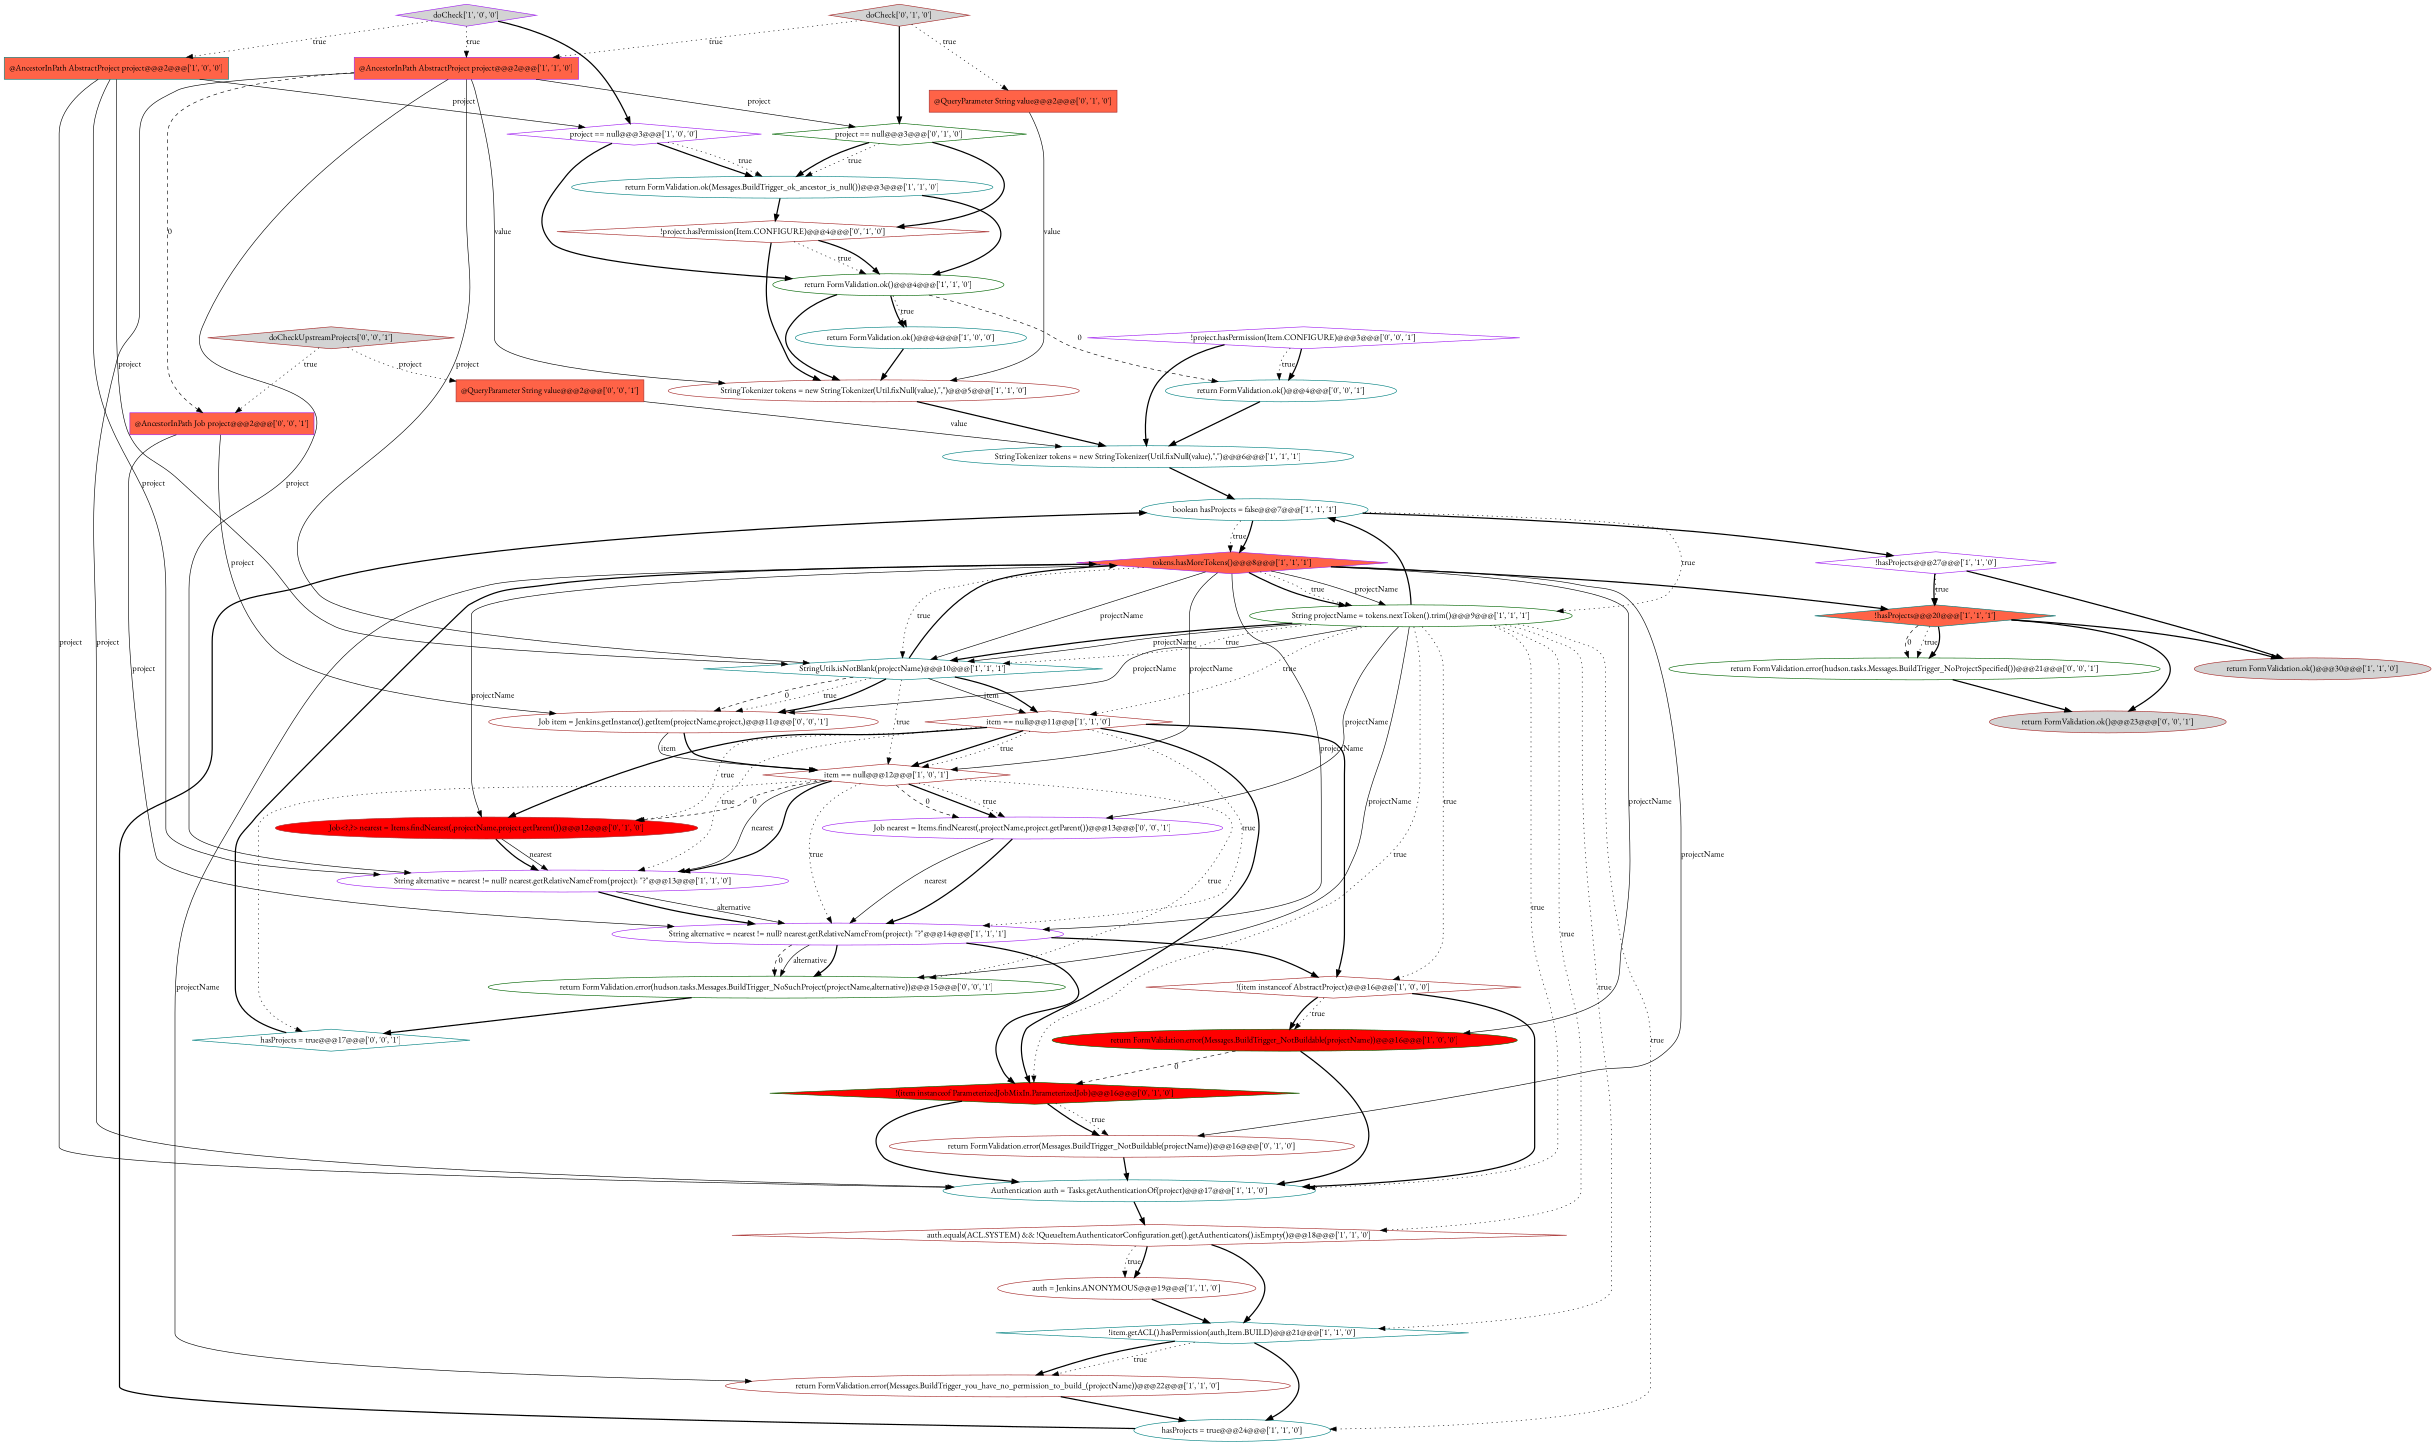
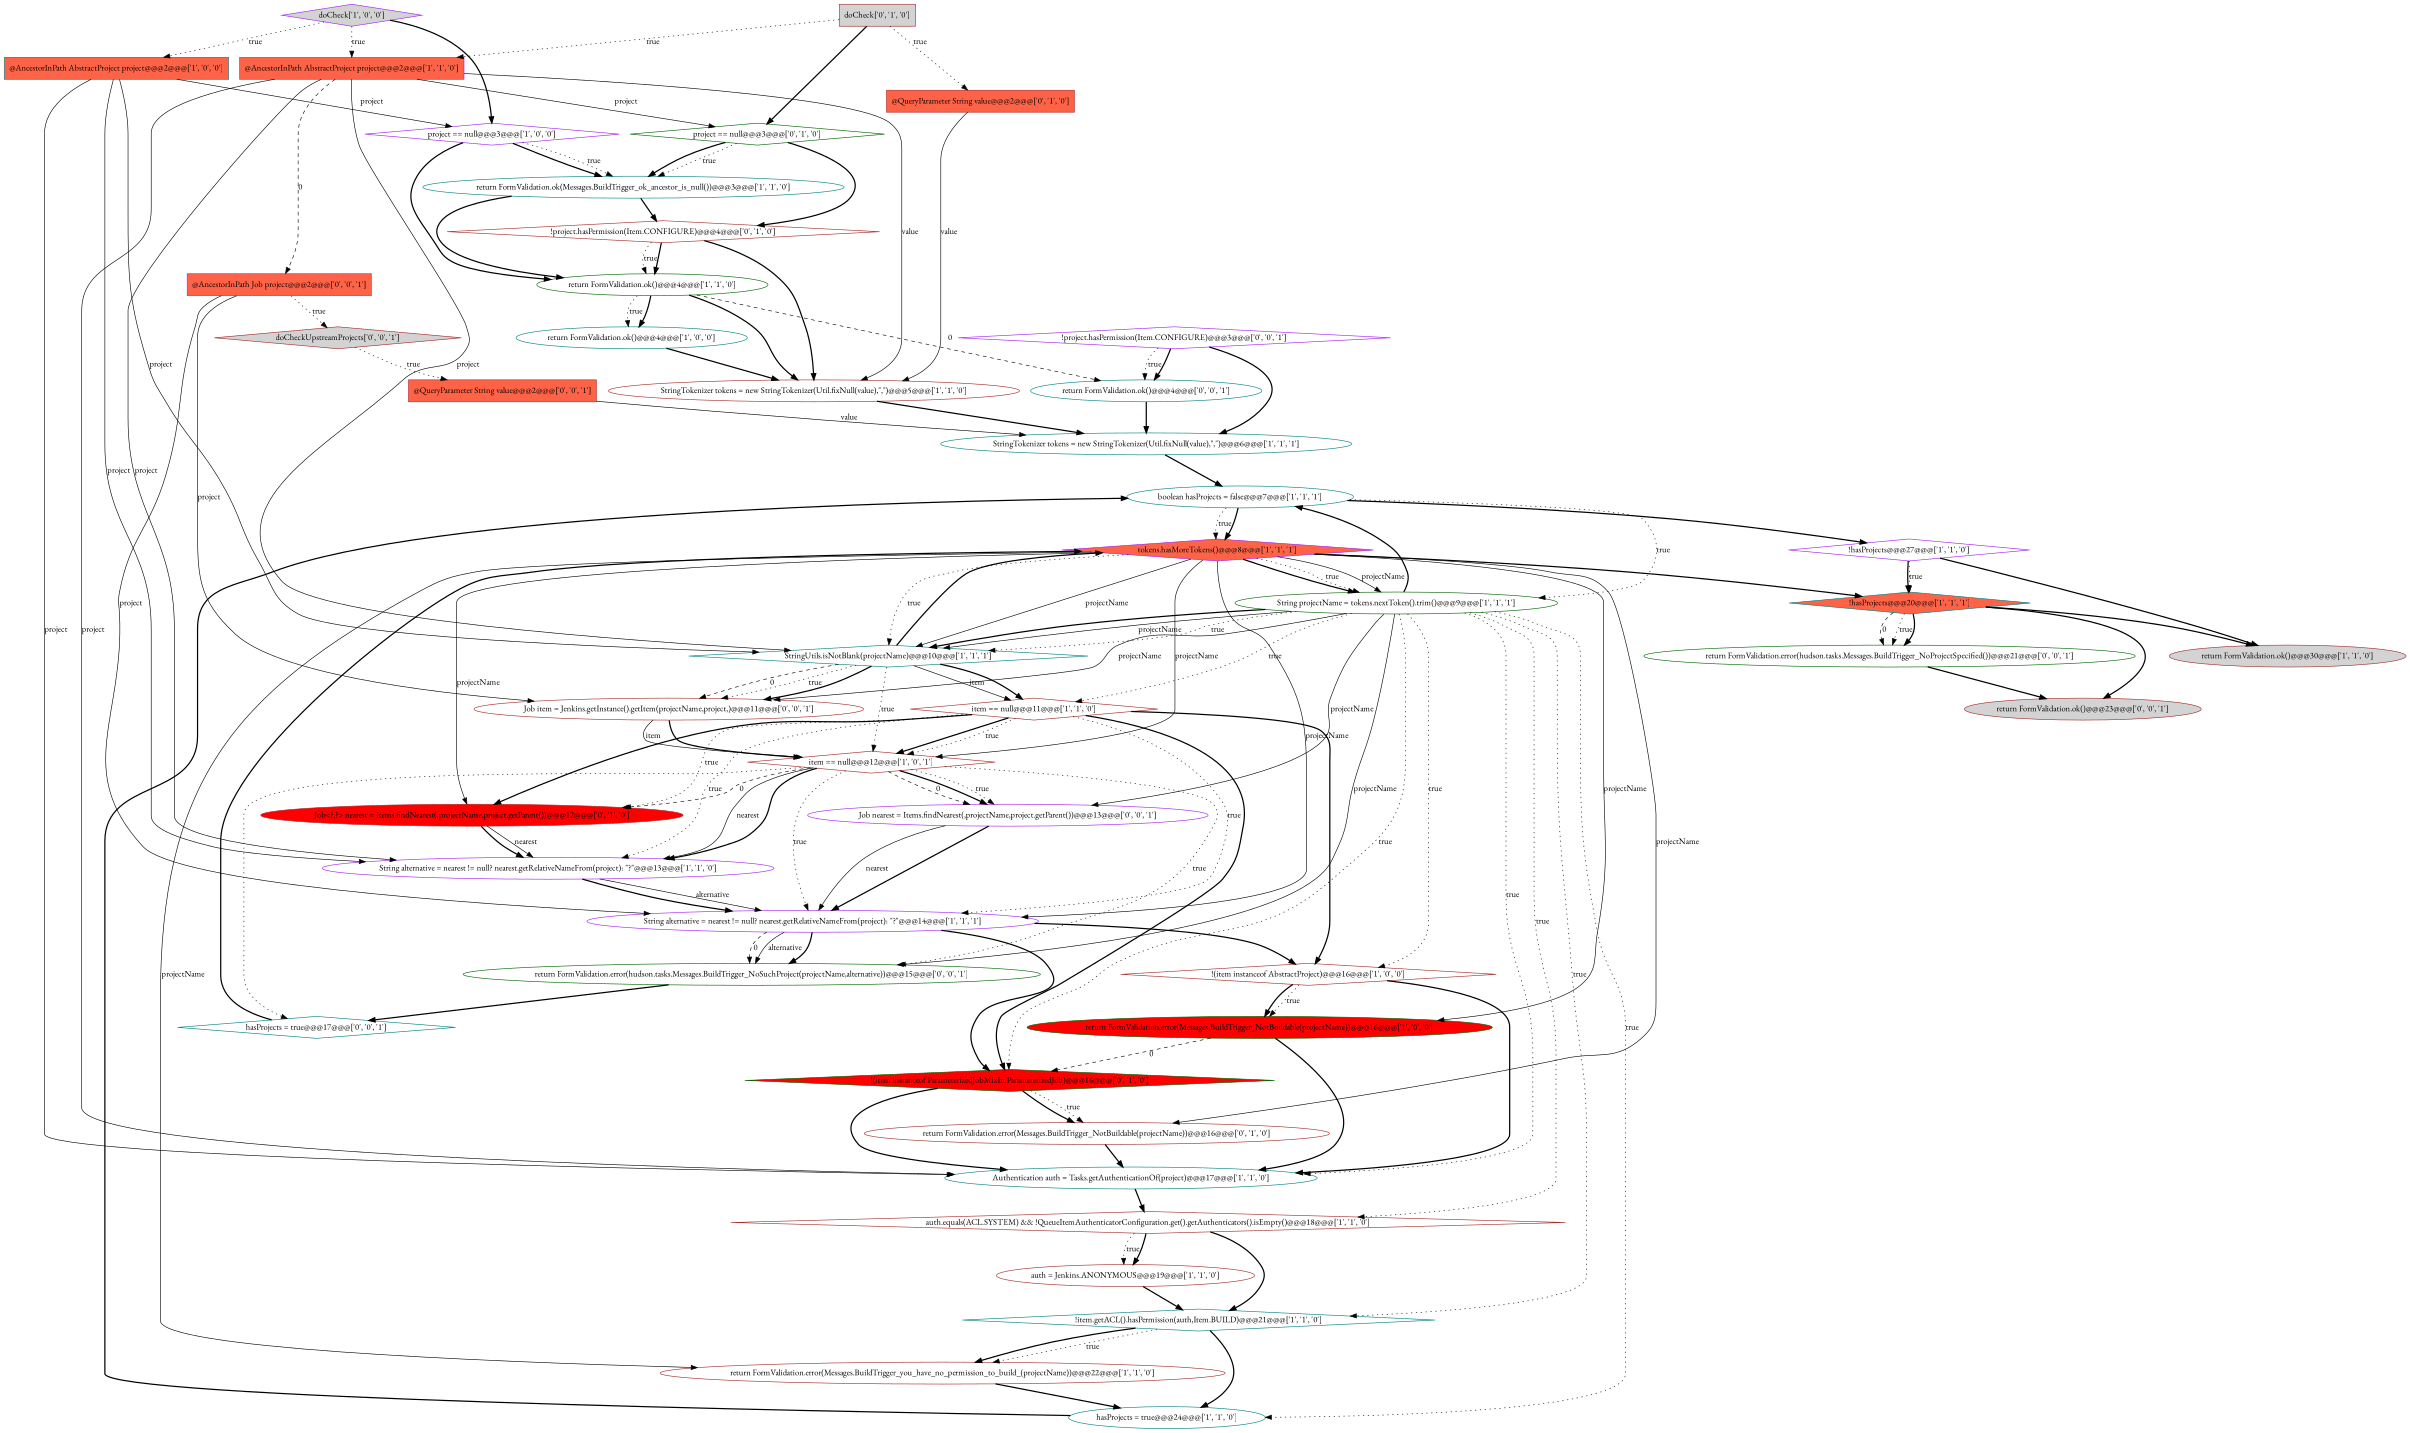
(899, 15) -> (877, 15)
(410, 364) -> (413, 364)
(280, 378) -> (307, 310)
